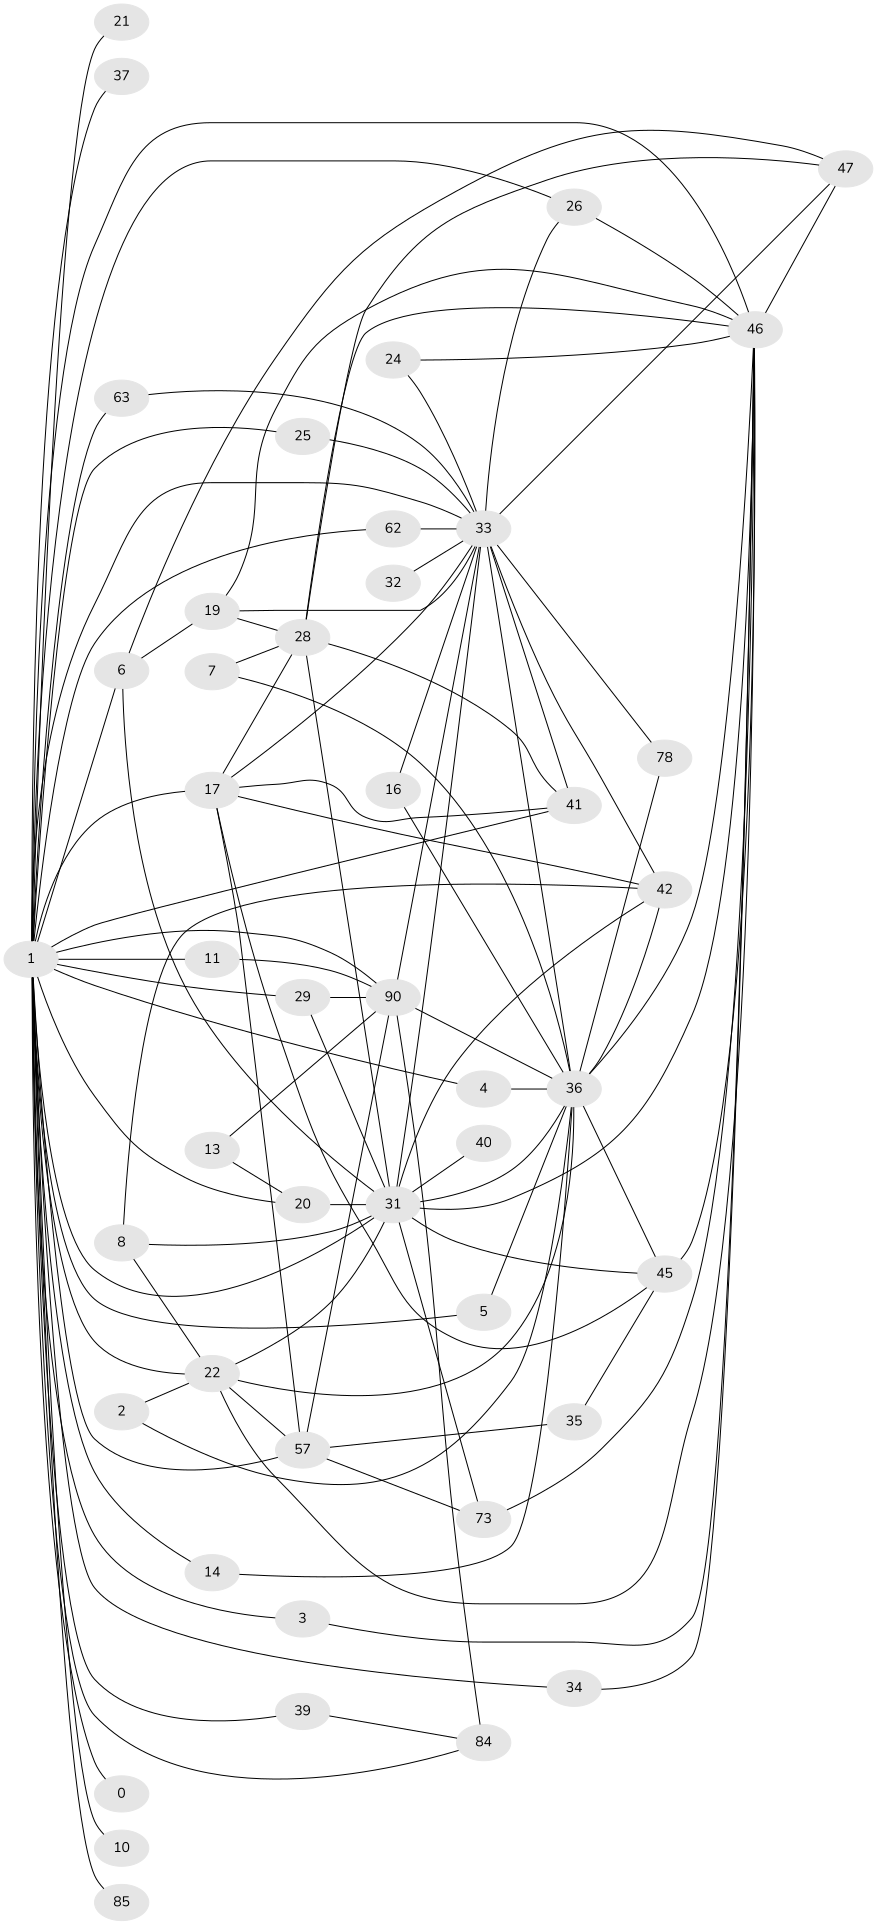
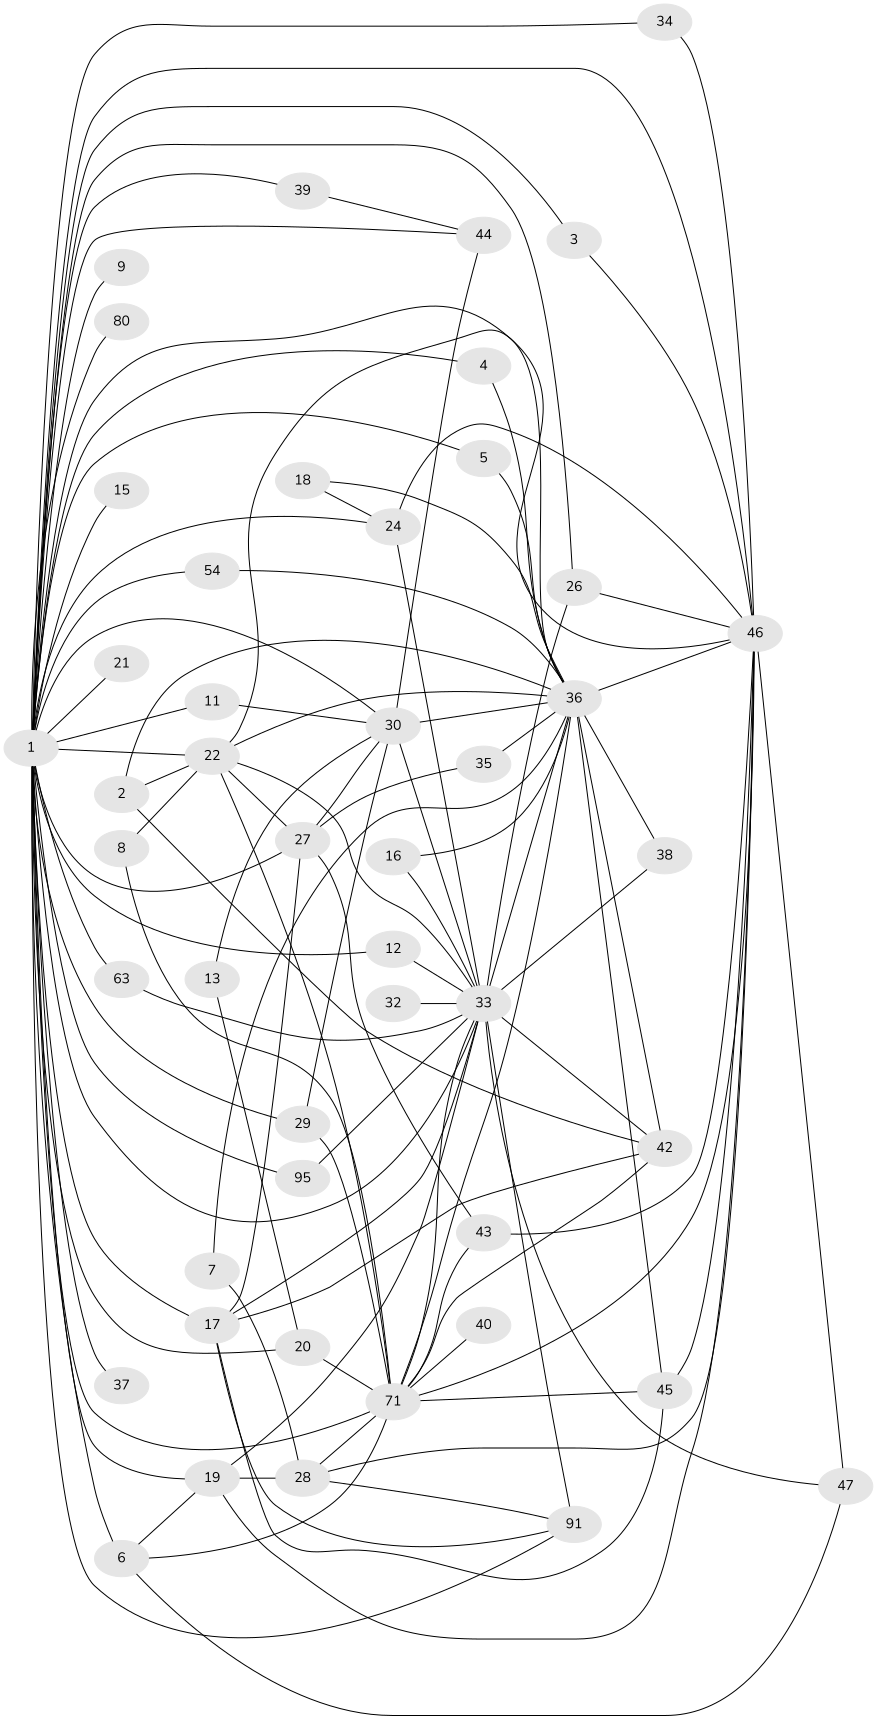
(426, 238) -> none
none -> (307, 334)
(303, 436) -> (303, 1179)
none -> (303, 481)
(393, 529) -> (393, 949)
none -> (144, 544)
(257, 714) -> none
(665, 758) -> (665, 856)
(574, 805) -> (574, 1524)
none -> (365, 883)
(258, 903) -> (357, 1024)
(393, 998) -> (393, 726)
none -> (50, 1158)
(393, 1205) -> (393, 1402)
(619, 1348) -> (526, 733)
(303, 1450) -> (303, 841)
(484, 1519) -> (484, 1233)
(212, 1573) -> (212, 571)
(484, 1743) -> (484, 235)
(122, 1794) -> (122, 267)
(122, 1848) -> (122, 322)
(122, 1903) -> (122, 491)
